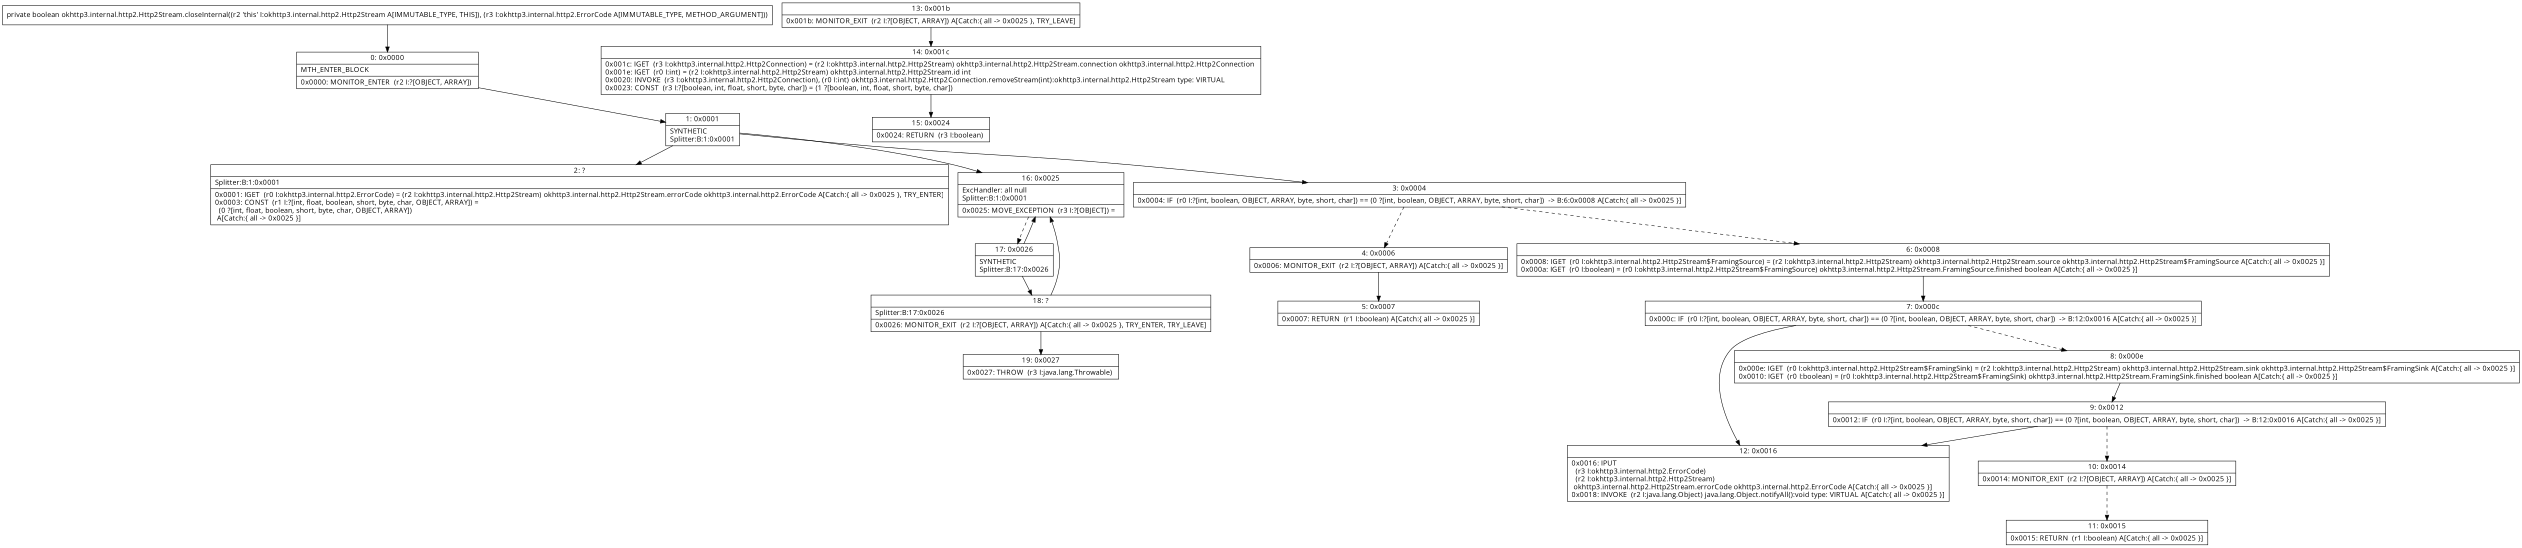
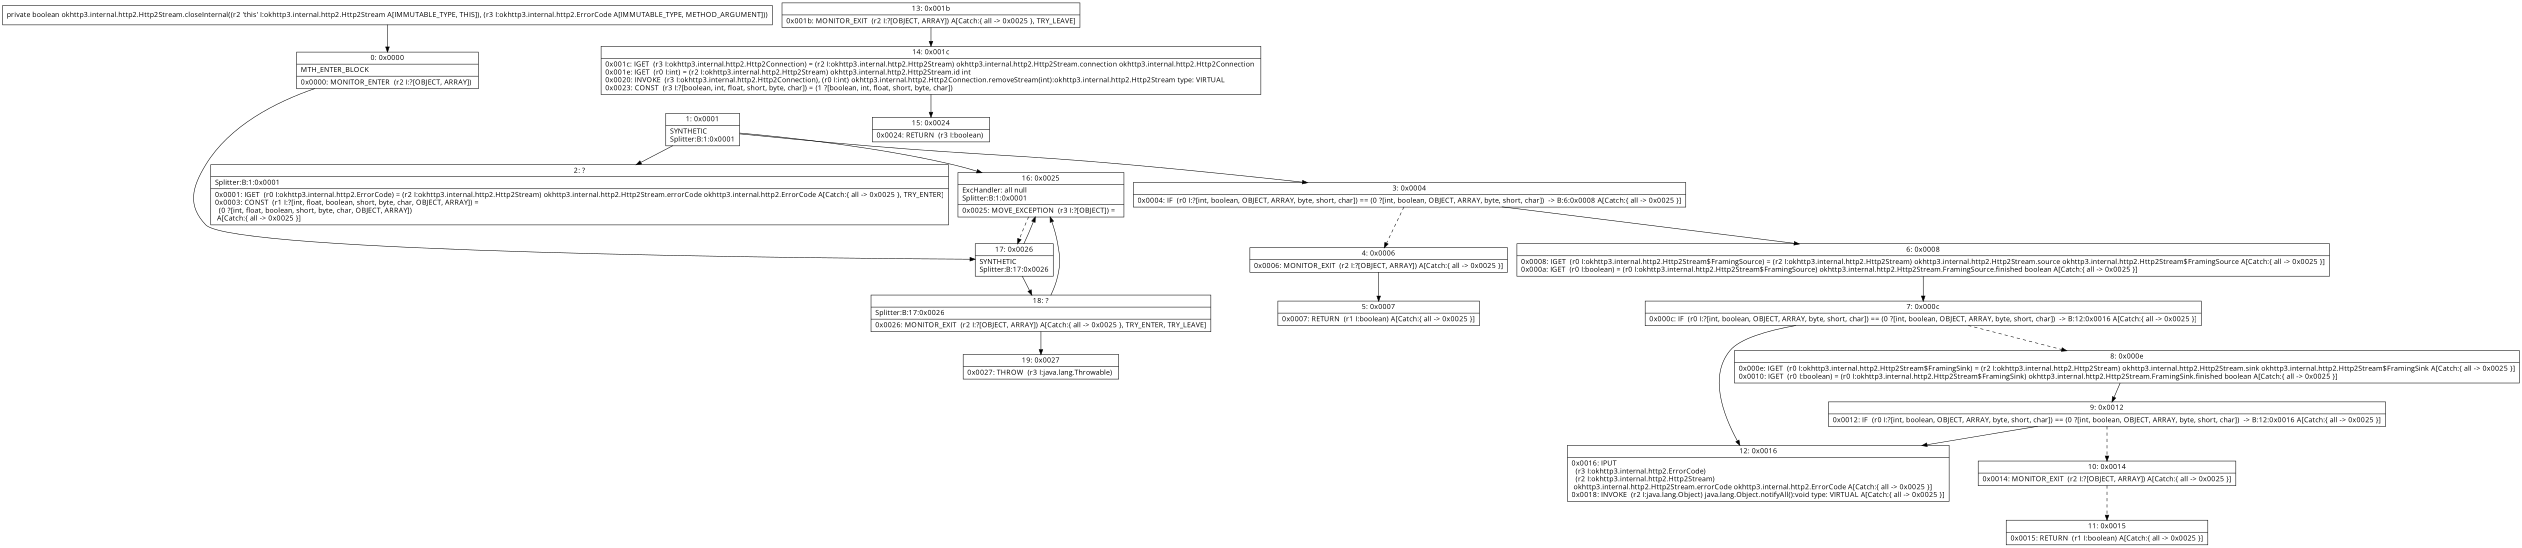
(569, 105) -> (486, 250)
(1648, 225) -> (1648, 225)
